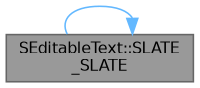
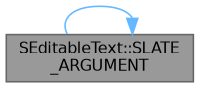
(100, 58) -> (100, 58)
